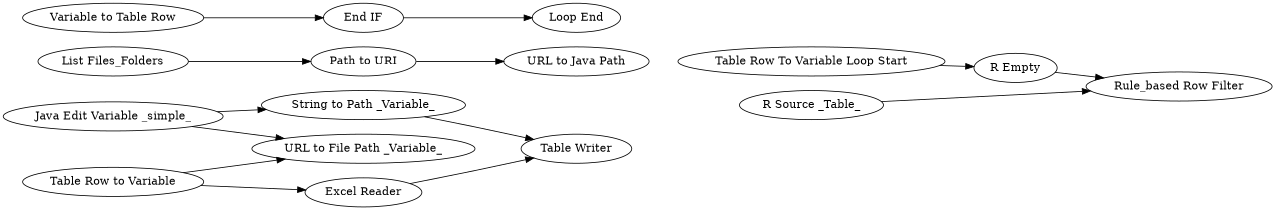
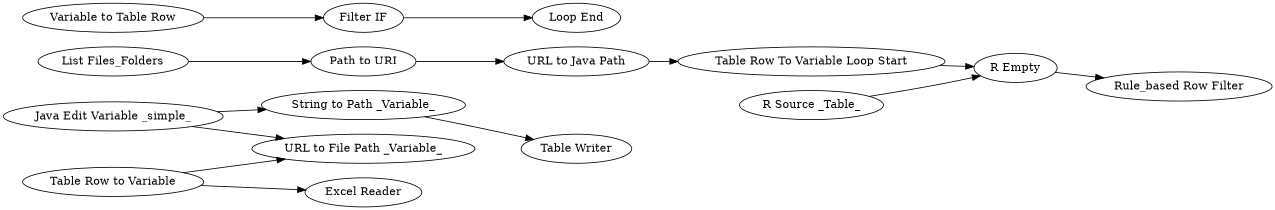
(363, 18) -> (363, 18)
none -> (659, 61)
(982, 96) -> (921, 88)
(468, 172) -> none
